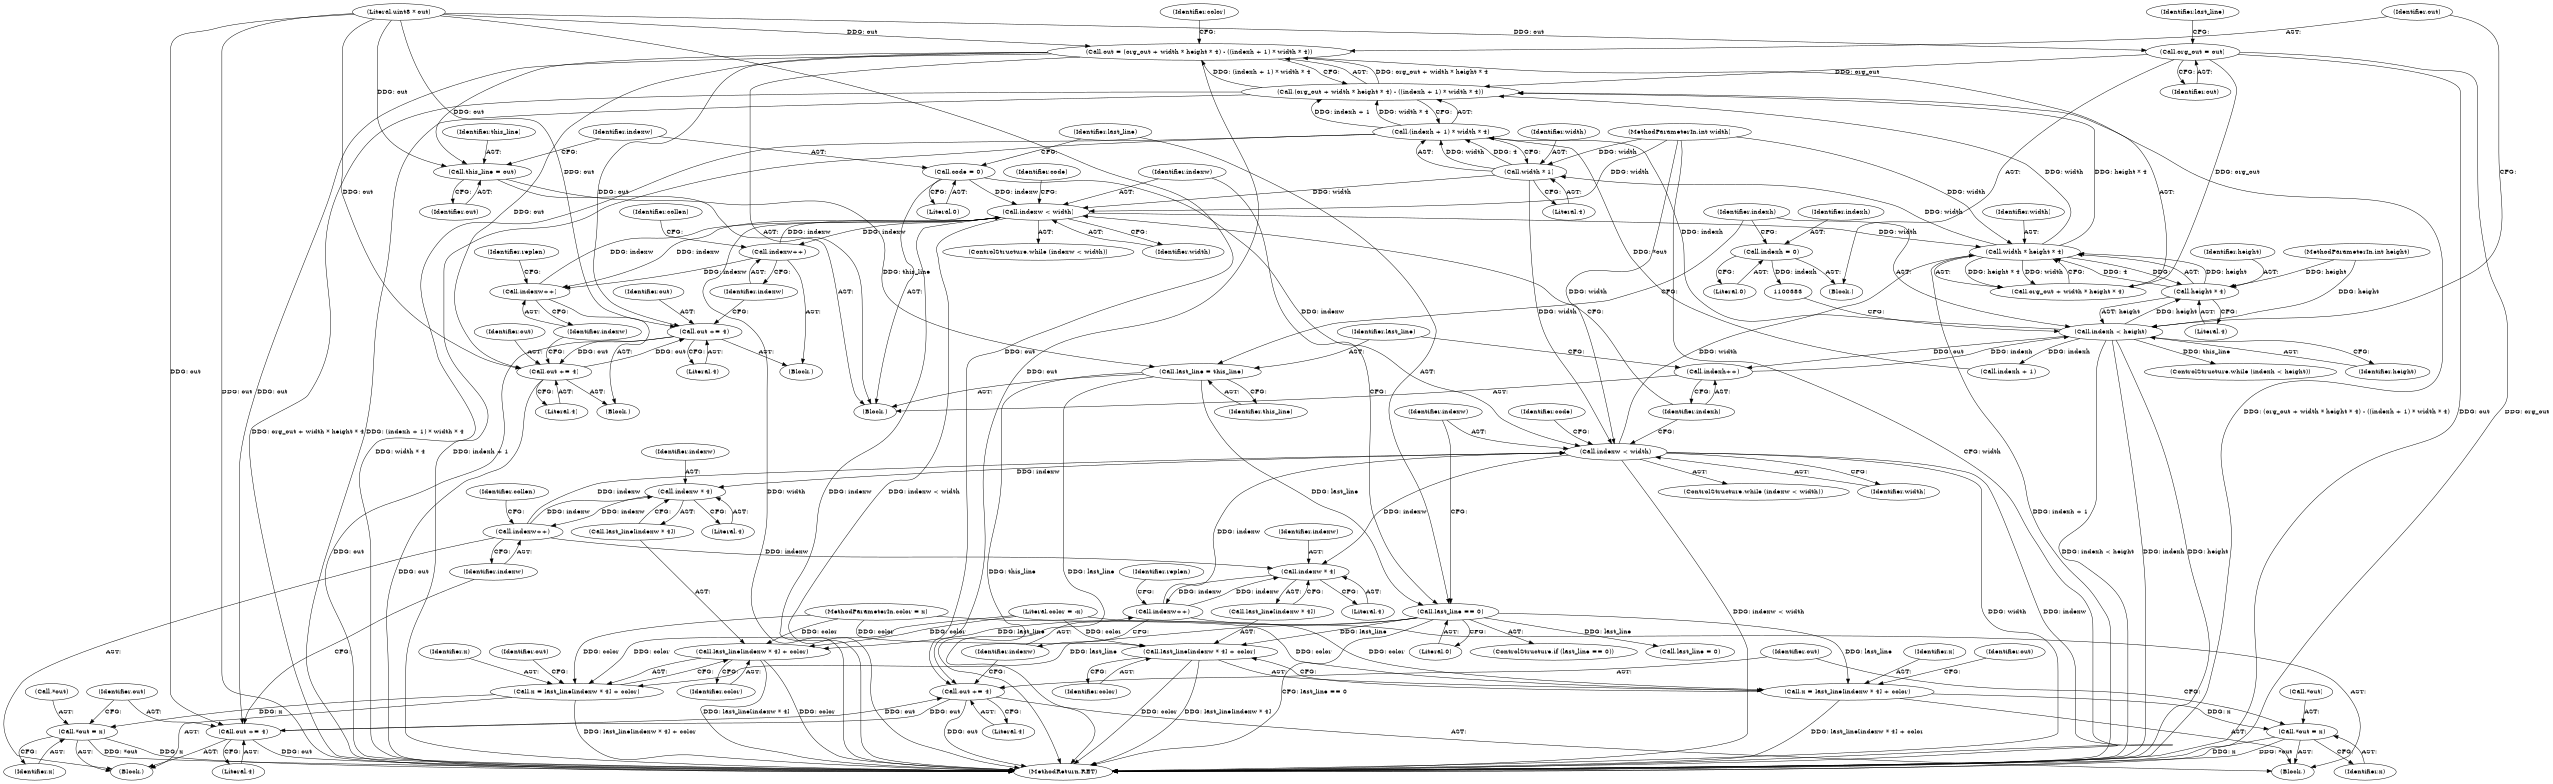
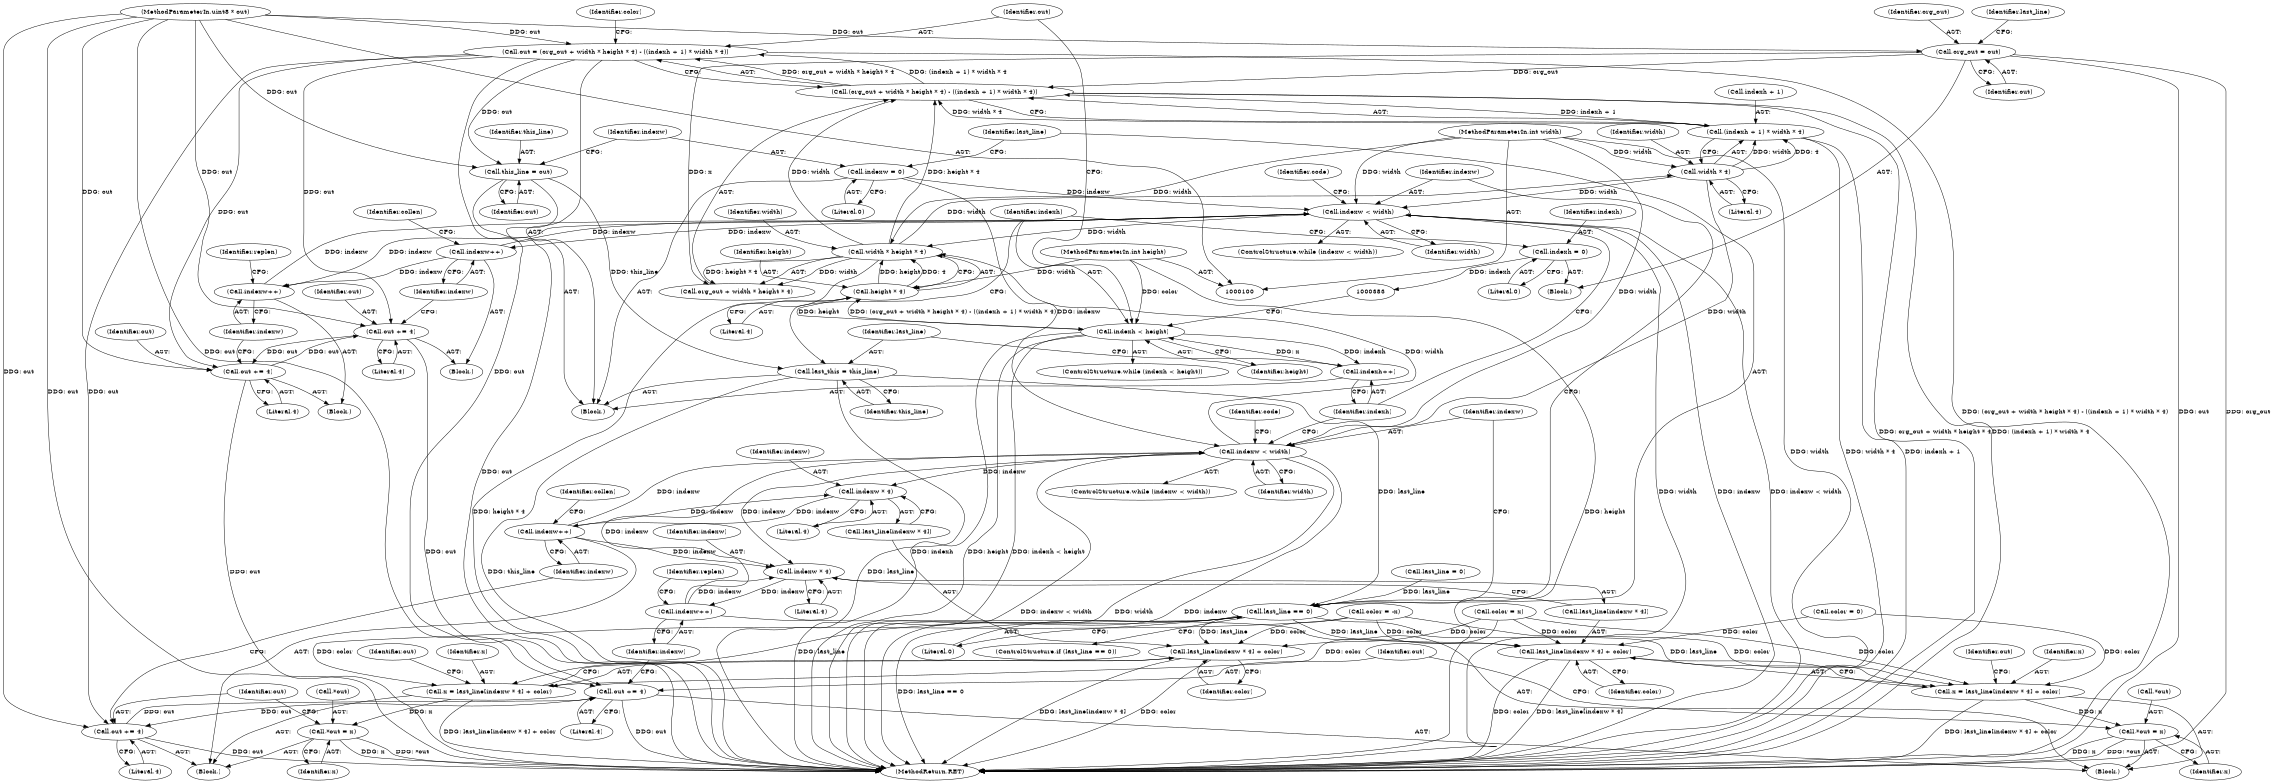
(399, 12) -> (195, 12)
none -> (1919, 12)
(959, 172) -> (876, 172)
(1529, 172) -> (1706, 172)
(2238, 172) -> (701, 172)
(1650, 252) -> (1764, 112)
(2067, 271) -> none
(2163, 272) -> (967, 272)
(2326, 272) -> (1056, 272)
none -> (1240, 292)
(1788, 292) -> (1371, 292)
(2359, 292) -> (1160, 292)
(2121, 312) -> (819, 312)
(2177, 312) -> (953, 312)
(1722, 315) -> none
(2051, 347) -> none
(1949, 352) -> (1365, 352)
(2012, 352) -> (1288, 352)
(2207, 352) -> (1141, 352)
(1202, 372) -> (837, 372)
(1983, 452) -> (1810, 452)
(2061, 512) -> (499, 512)
none -> (464, 567)
none -> (1543, 596)
(877, 612) -> (1499, 612)
(1053, 612) -> (1375, 612)
none -> (1838, 612)
(1517, 632) -> (1188, 632)
(1569, 632) -> (1372, 597)
(1315, 692) -> (931, 692)
